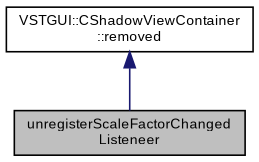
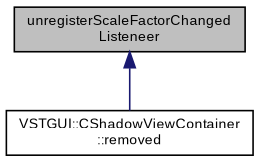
(130, 89) -> (130, 89)
